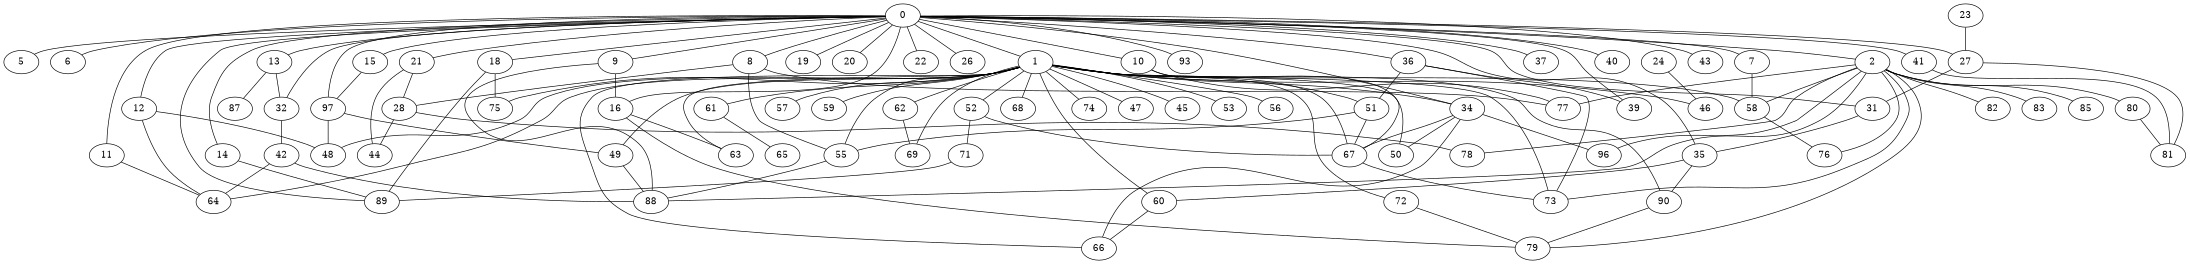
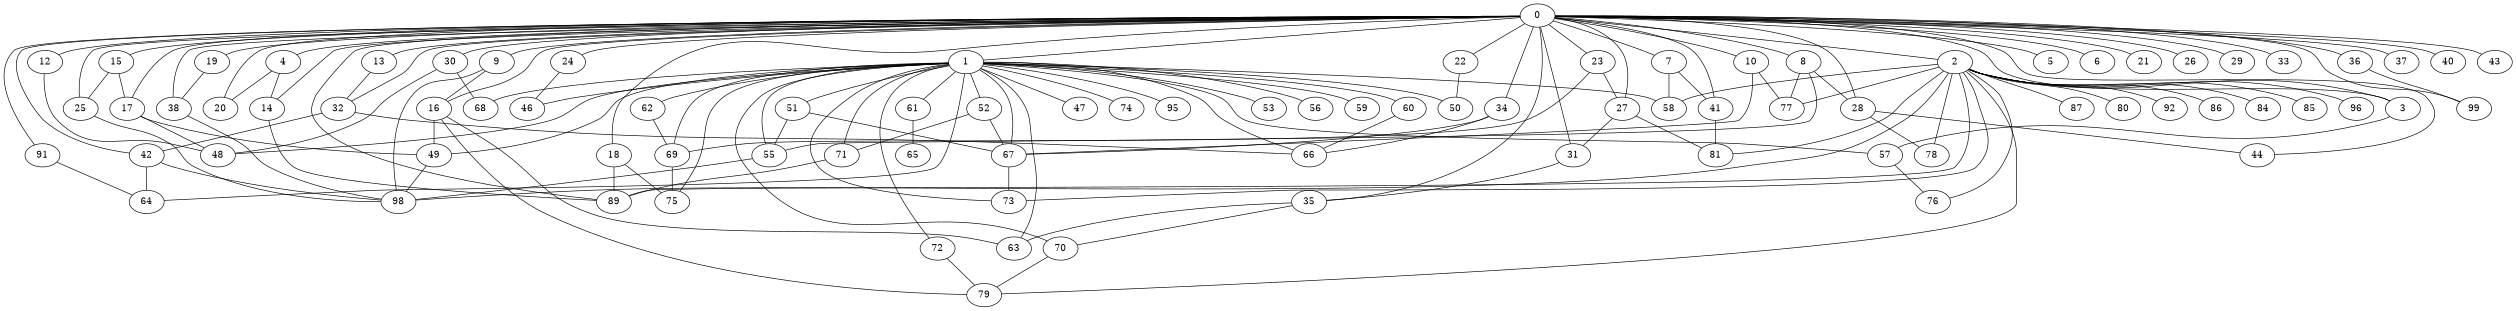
none -> (685, 24)
none -> (1050, 26)
none -> (1568, 39)
none -> (283, 62)
none -> (450, 62)
(1185, 62) -> (2284, 62)
none -> (2237, 62)
(1252, 83) -> (882, 87)
(255, 85) -> (2018, 86)
(408, 85) -> (1753, 29)
(1390, 85) -> none
none -> (1692, 85)
(1562, 91) -> none
(375, 101) -> (2081, 79)
none -> (81, 109)
none -> (174, 109)
(328, 109) -> (127, 109)
(1182, 109) -> (1173, 109)
(1634, 109) -> (2474, 109)
(1993, 109) -> (2170, 109)
(2039, 109) -> (2217, 109)
none -> (2263, 109)
none -> (2403, 109)
none -> (434, 132)
(1432, 132) -> (1458, 85)
(1536, 132) -> none
(2150, 132) -> (1847, 134)
none -> (752, 138)
(1798, 138) -> (1913, 182)
none -> (1148, 140)
(107, 155) -> (42, 155)
(163, 164) -> none
none -> (672, 179)
none -> (1626, 183)
(1418, 186) -> (1158, 213)
(651, 202) -> (398, 202)
(1664, 202) -> (1061, 249)
